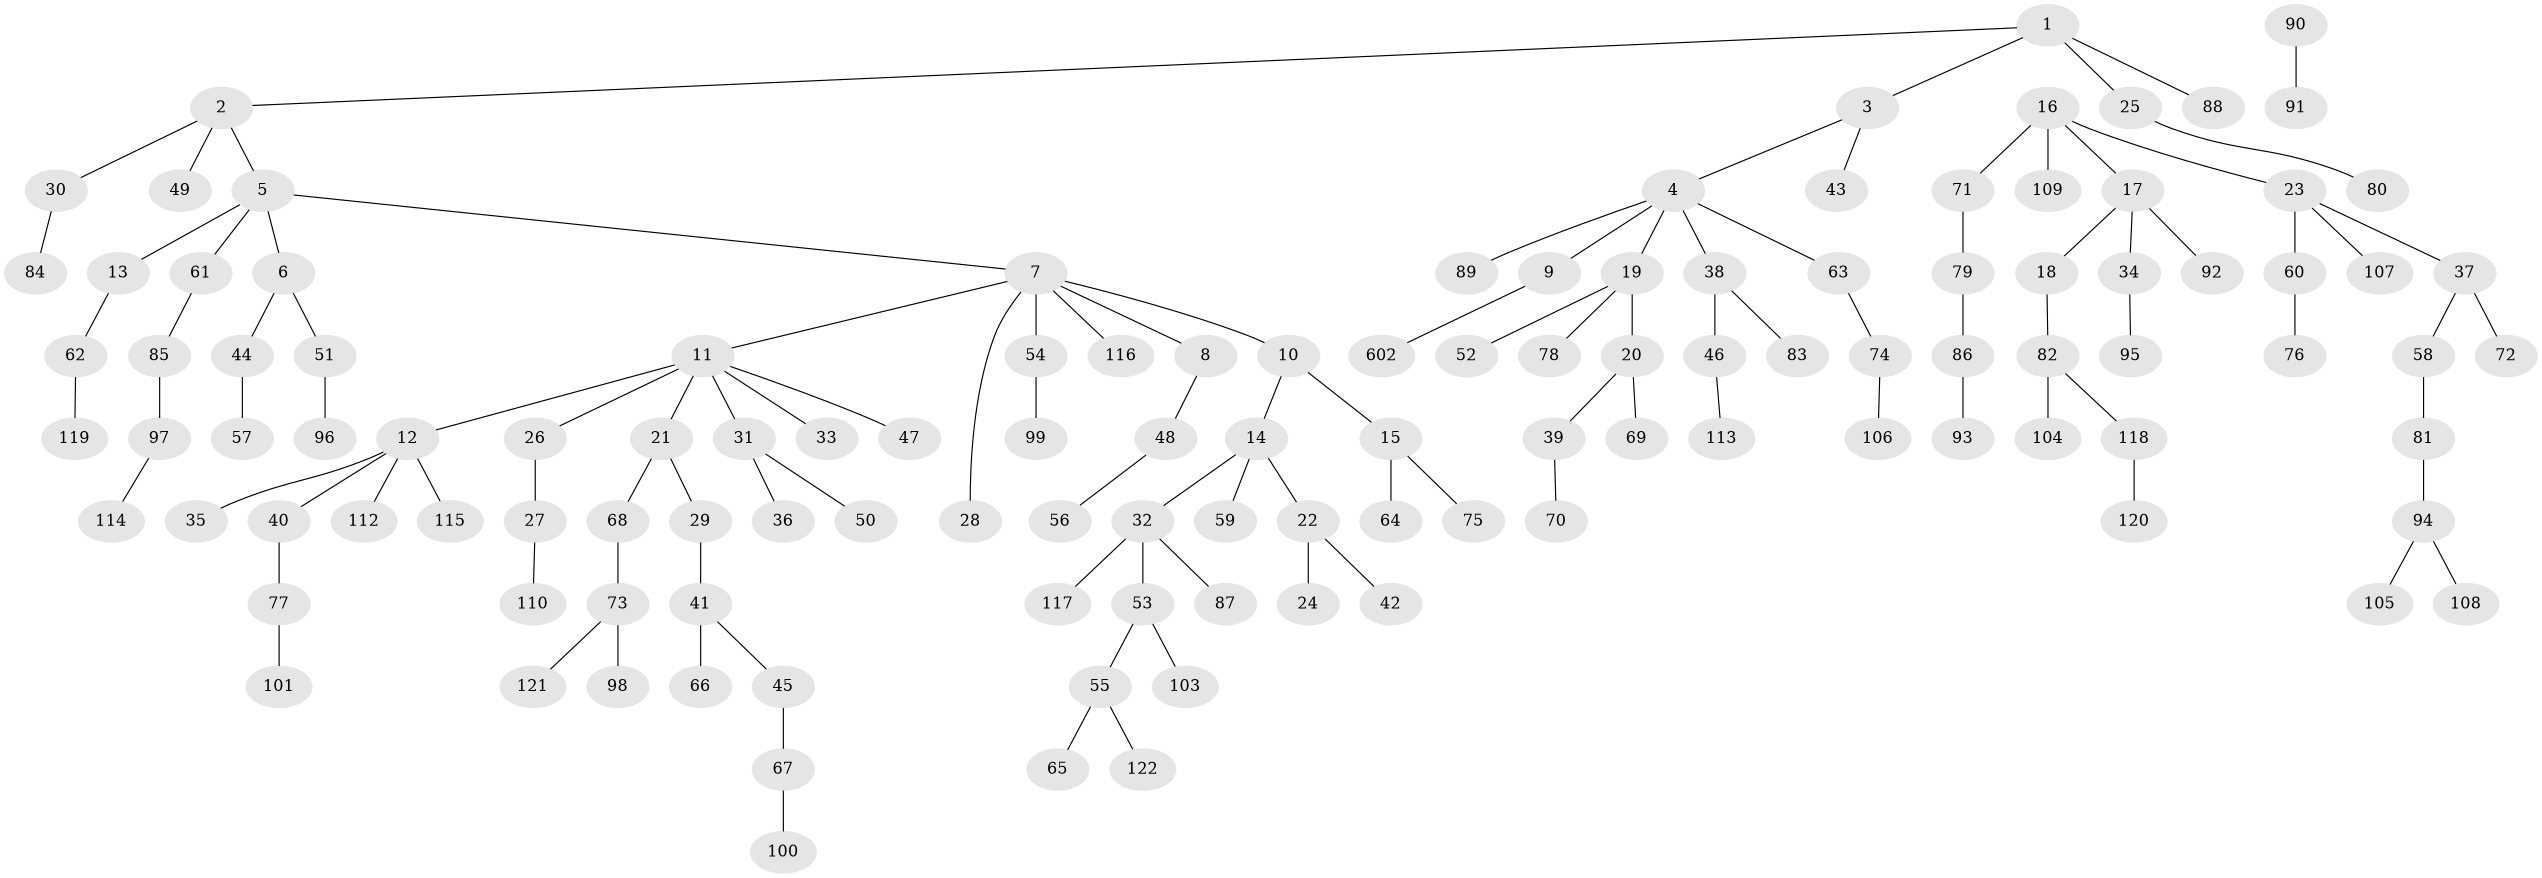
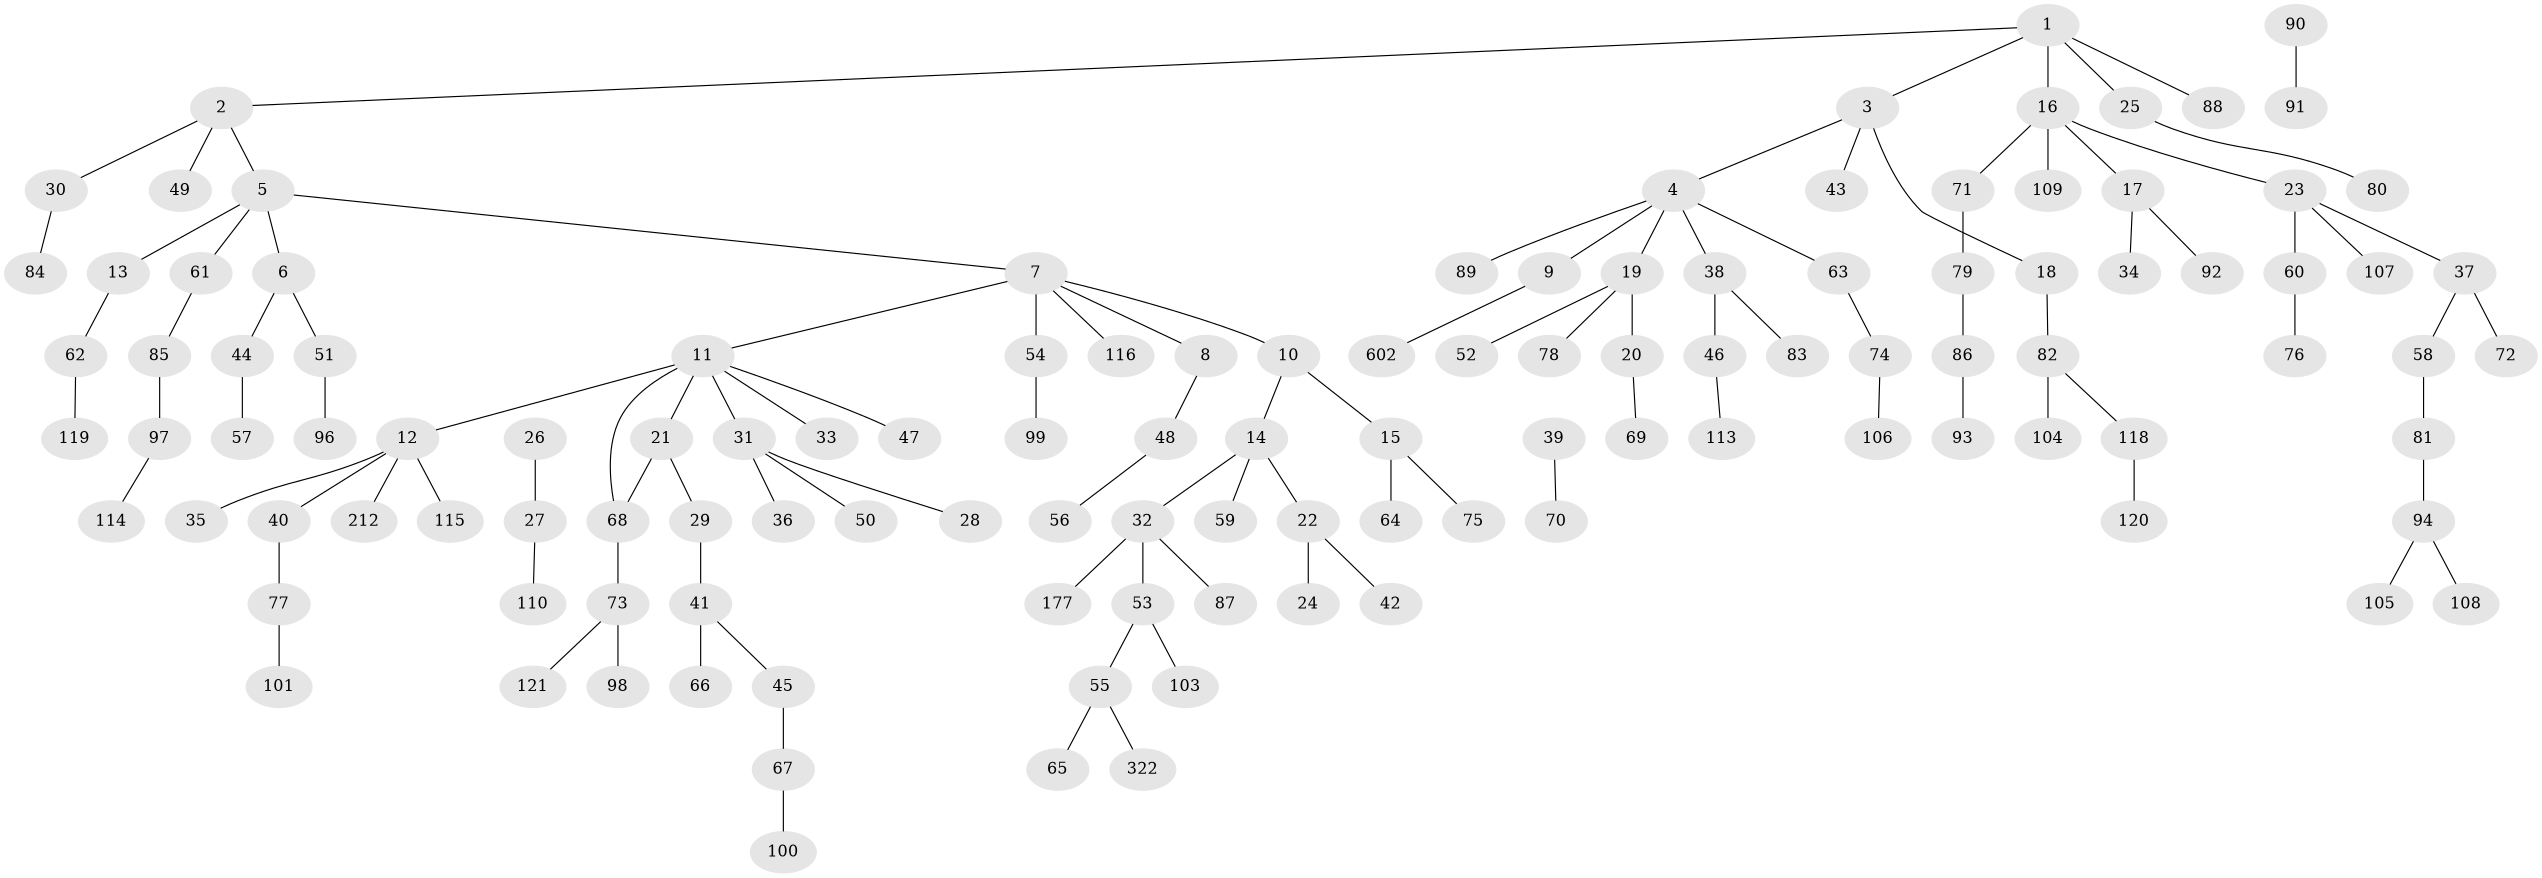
none -> (2048, 67)
(2090, 232) -> (1928, 215)
(2131, 356) -> none
(980, 392) -> (855, 484)
(619, 397) -> (619, 422)
(1593, 397) -> none
(364, 521) -> (364, 521)
(1058, 604) -> (1058, 604)
(1143, 770) -> (1143, 770)
